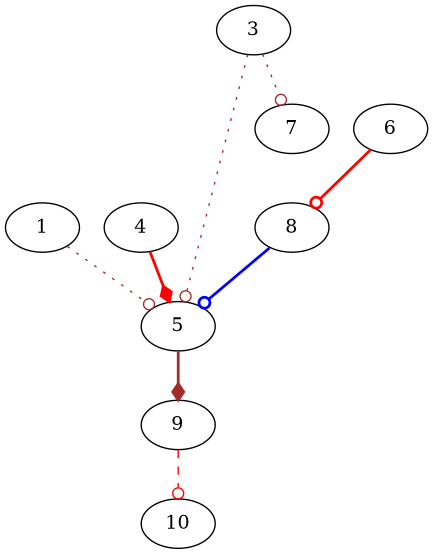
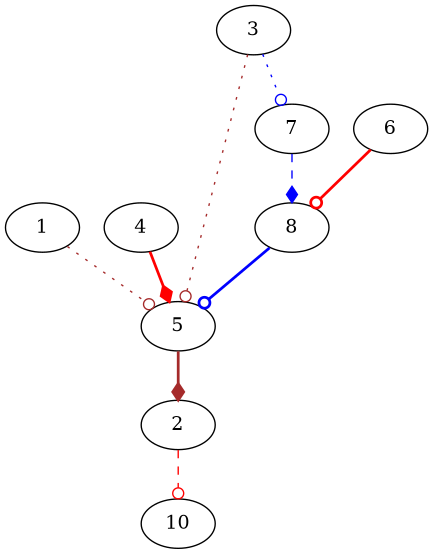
(271, 74) -> (271, 74)
none -> (292, 170)
(178, 425) -> (178, 425)
